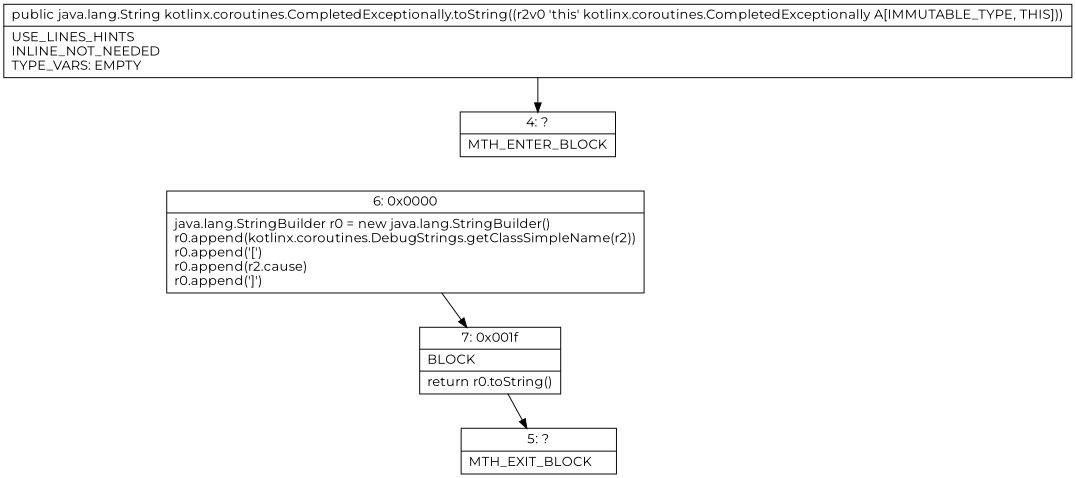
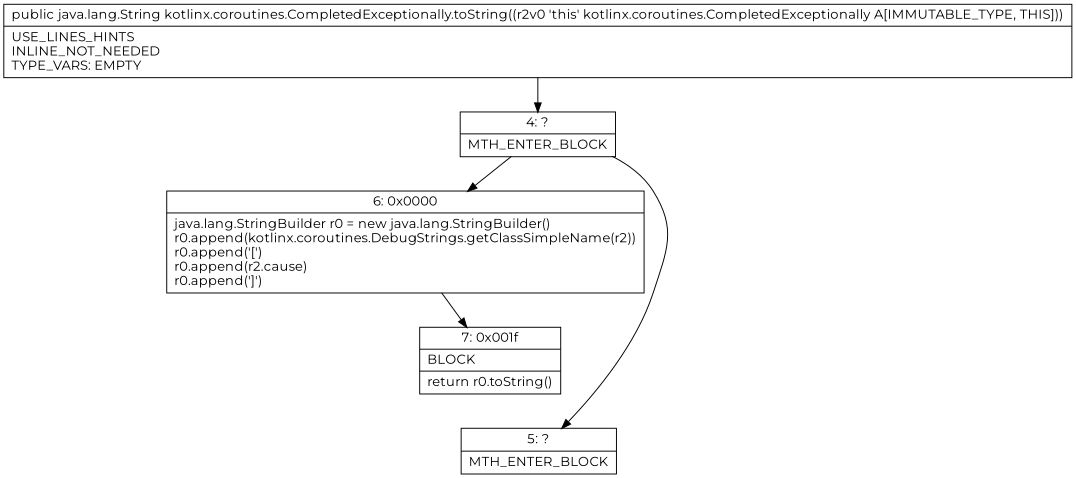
none -> (493, 171)
(515, 407) -> (654, 290)
(531, 462) -> (539, 462)
